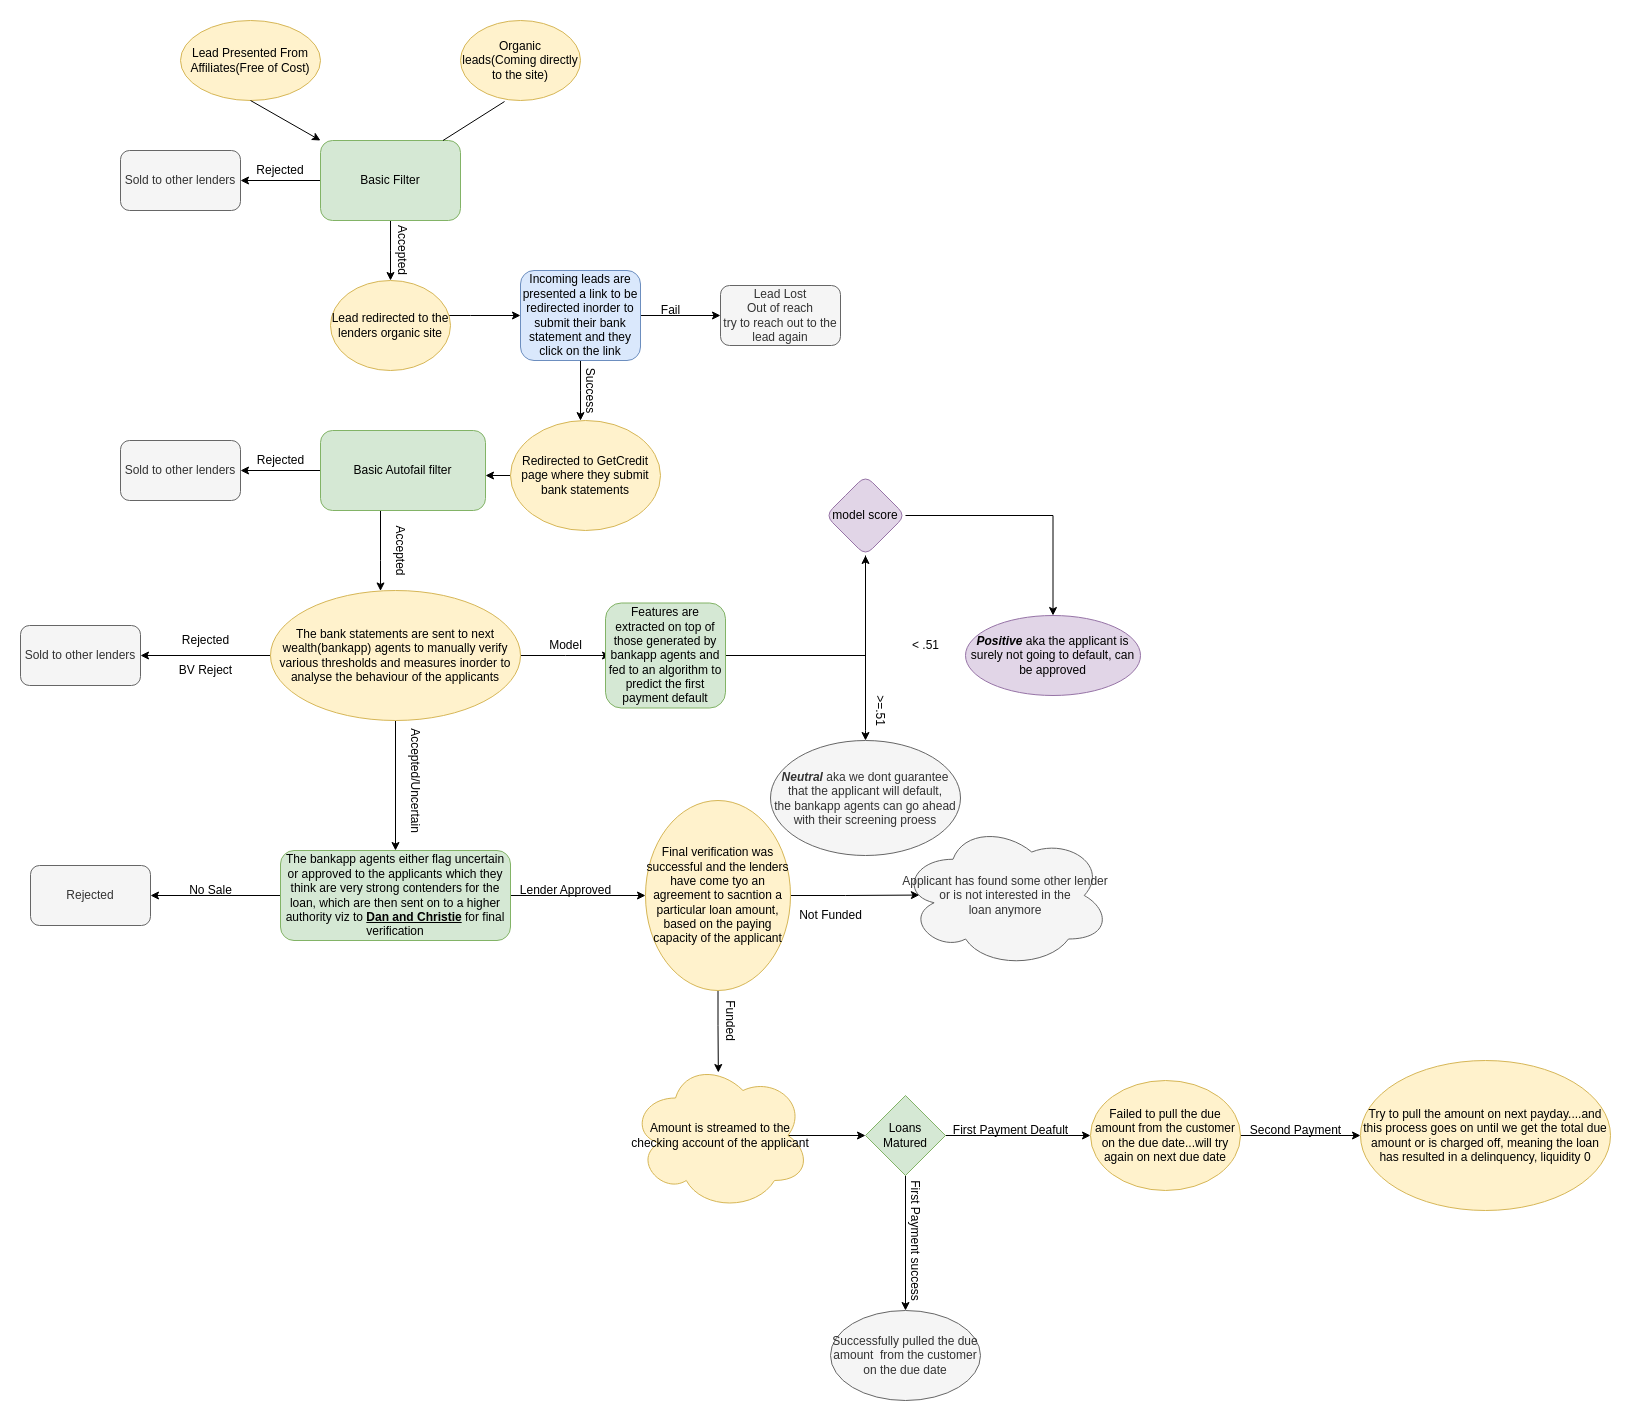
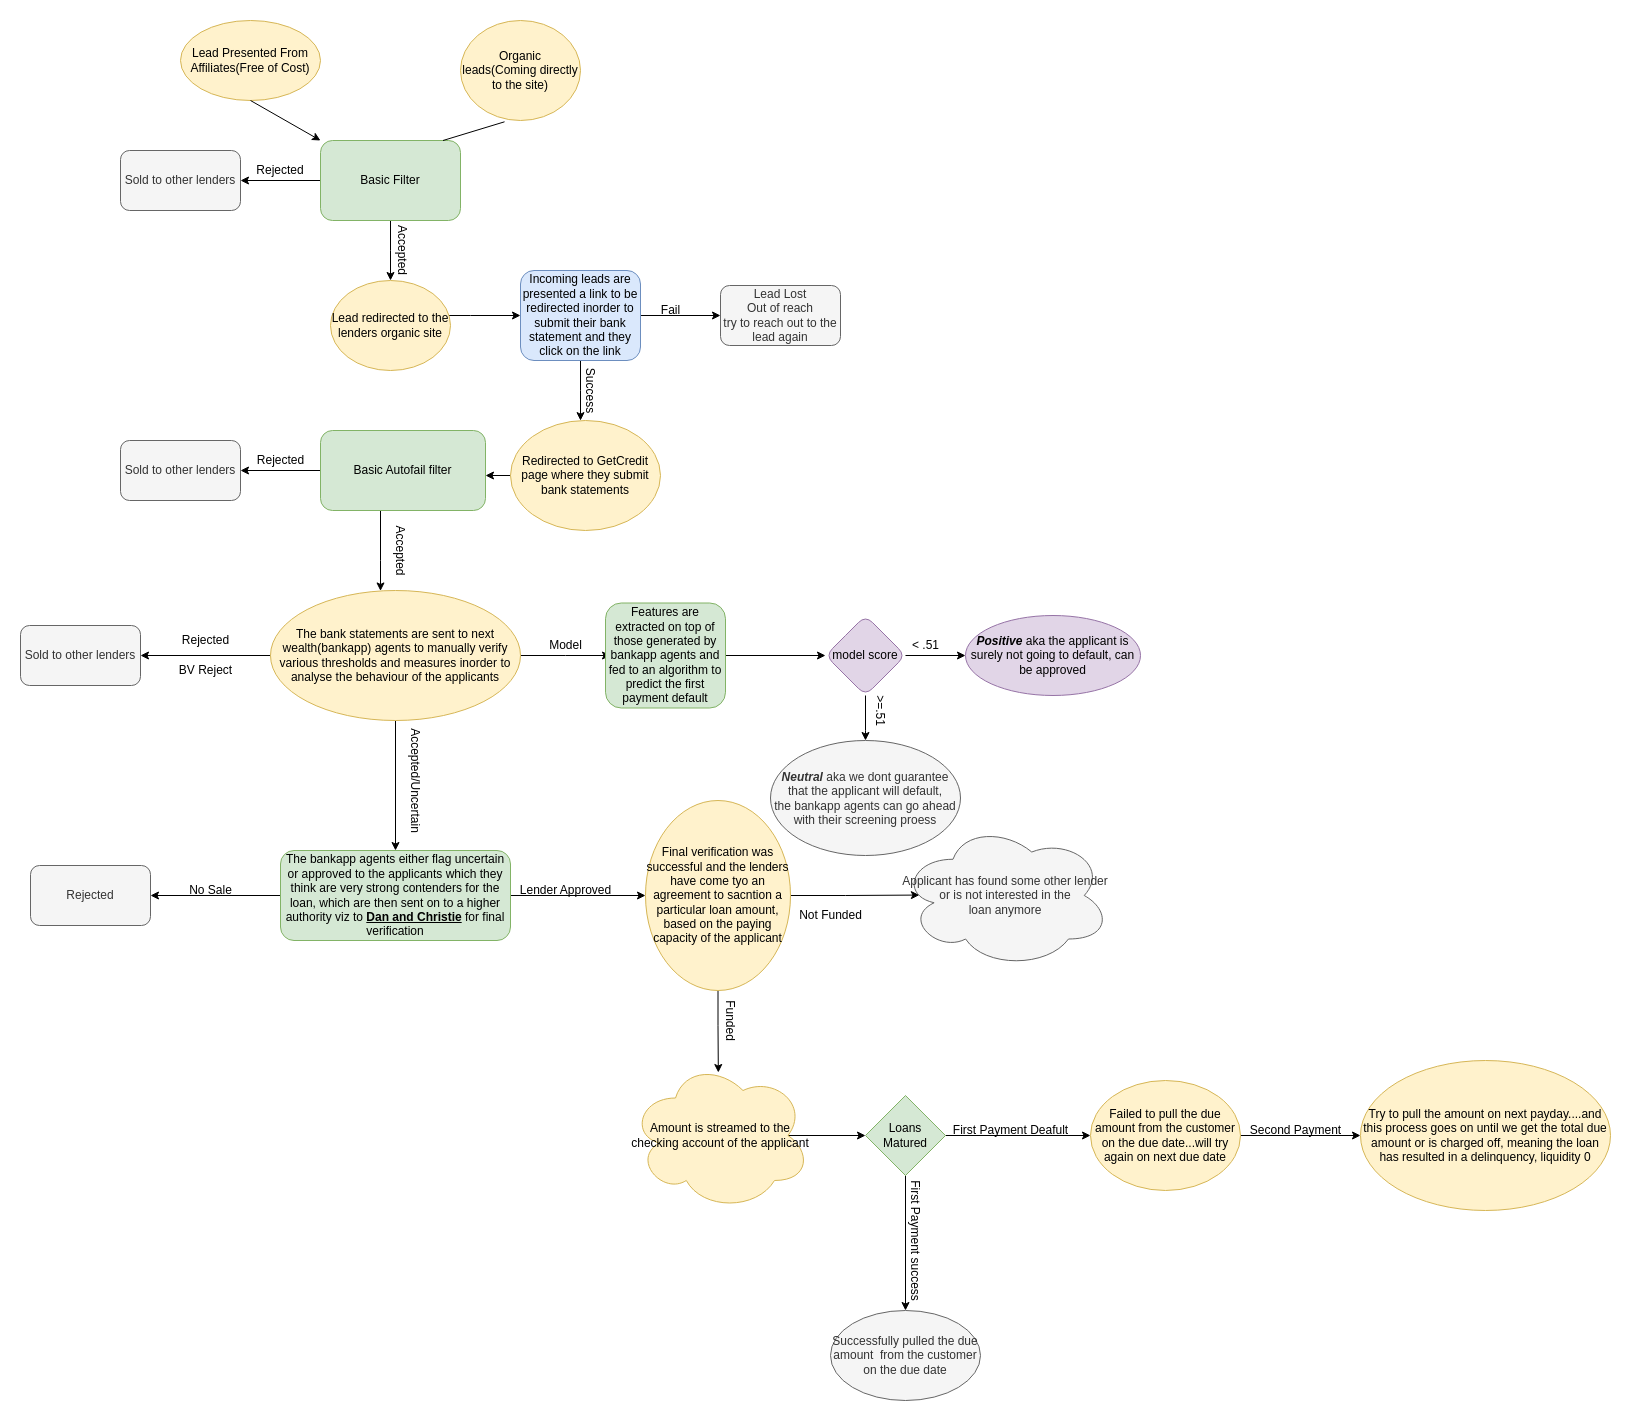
(521, 61) -> (521, 71)
(866, 516) -> (866, 656)
